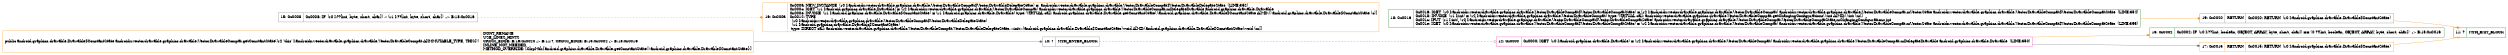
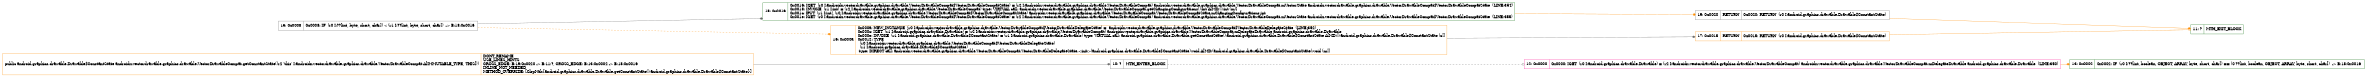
none -> (619, 21)
(2115, 45) -> (1570, 38)
